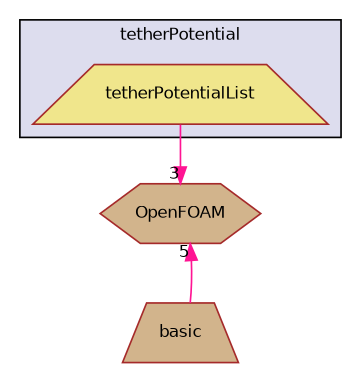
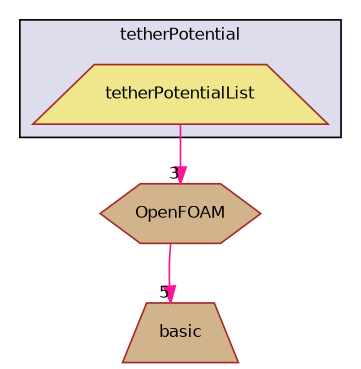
(192, 282) -> (169, 265)
